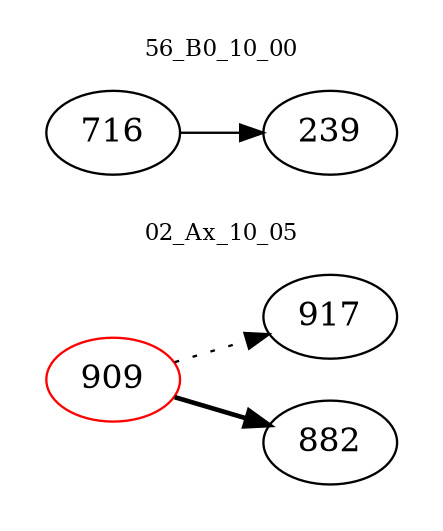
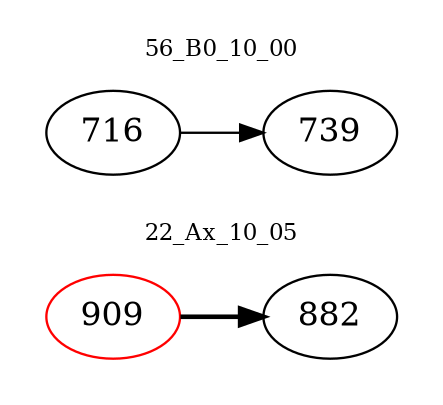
(330, 133) -> (330, 133)
(222, 234) -> (222, 234)
(330, 317) -> none
